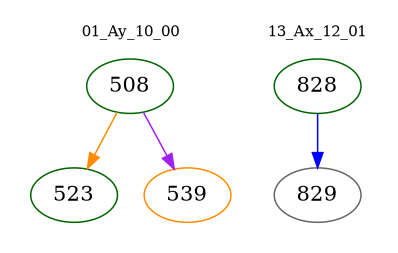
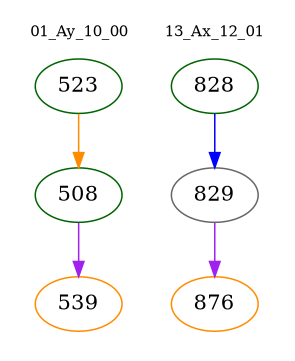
(106, 134) -> (79, 133)
none -> (215, 304)
